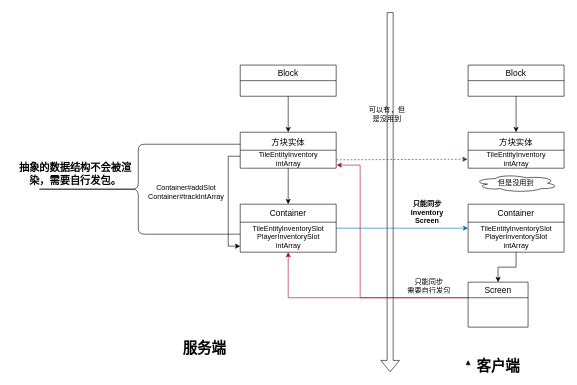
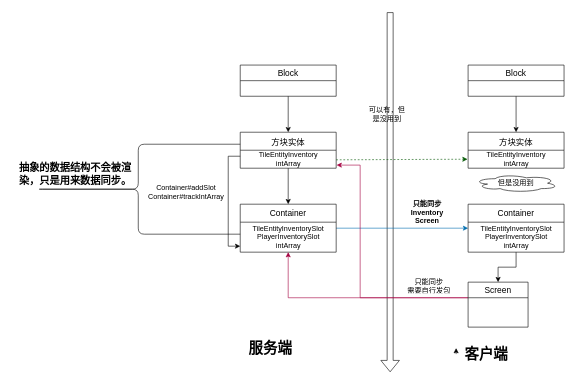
(75, 174) -> (75, 174)
(204, 348) -> (270, 348)
(498, 366) -> (486, 354)
